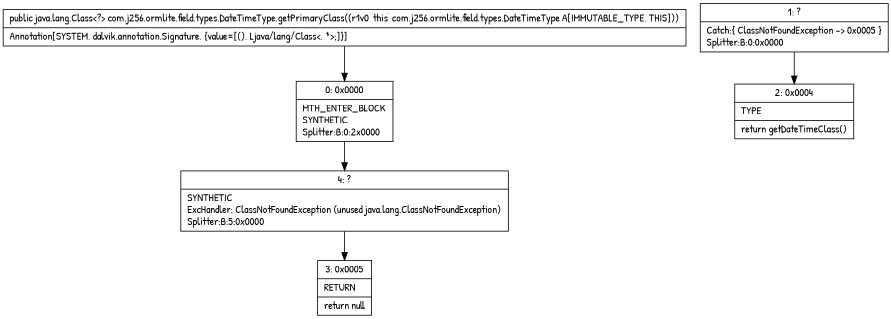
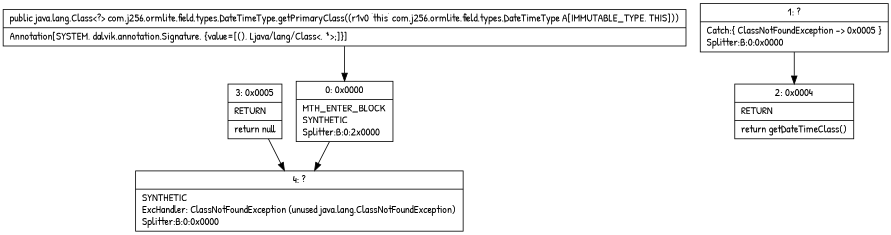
(751, 111) -> (757, 111)
(226, 222) -> (180, 222)
(345, 242) -> (275, 151)
